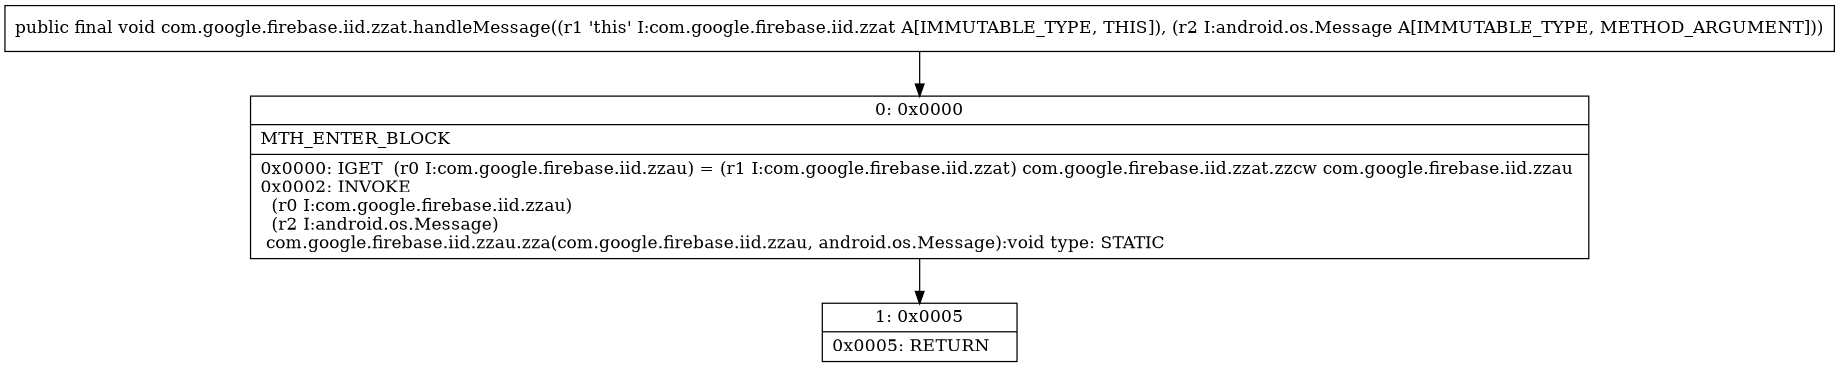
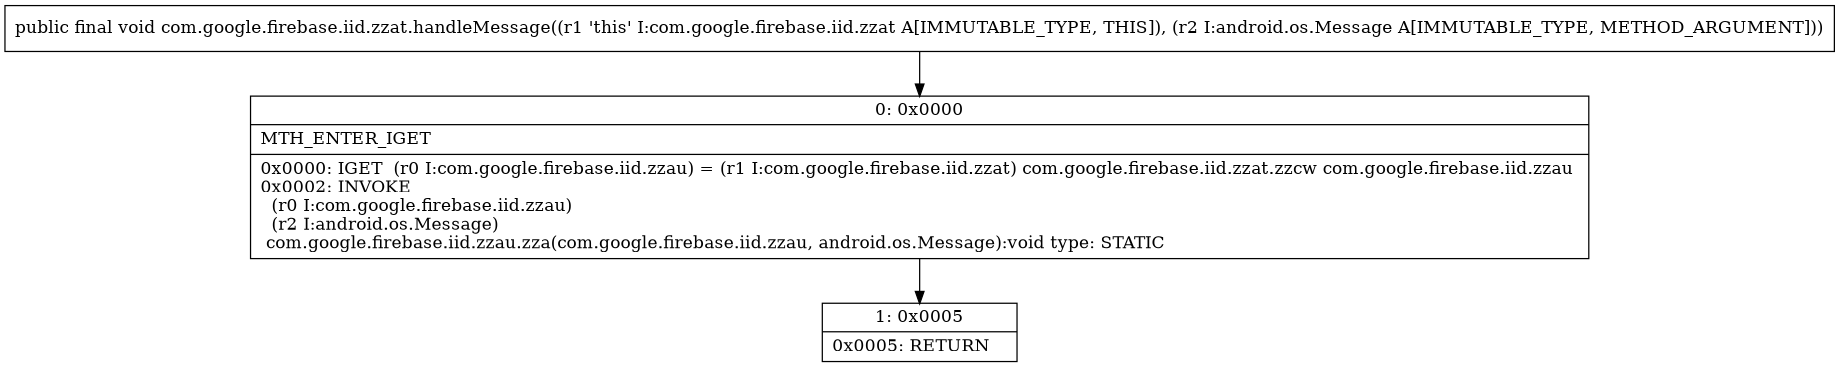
(356, 139) -> (346, 139)
